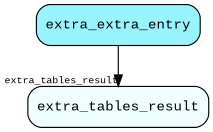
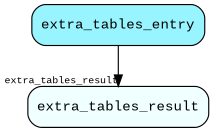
(118, 25) -> (118, 25)
